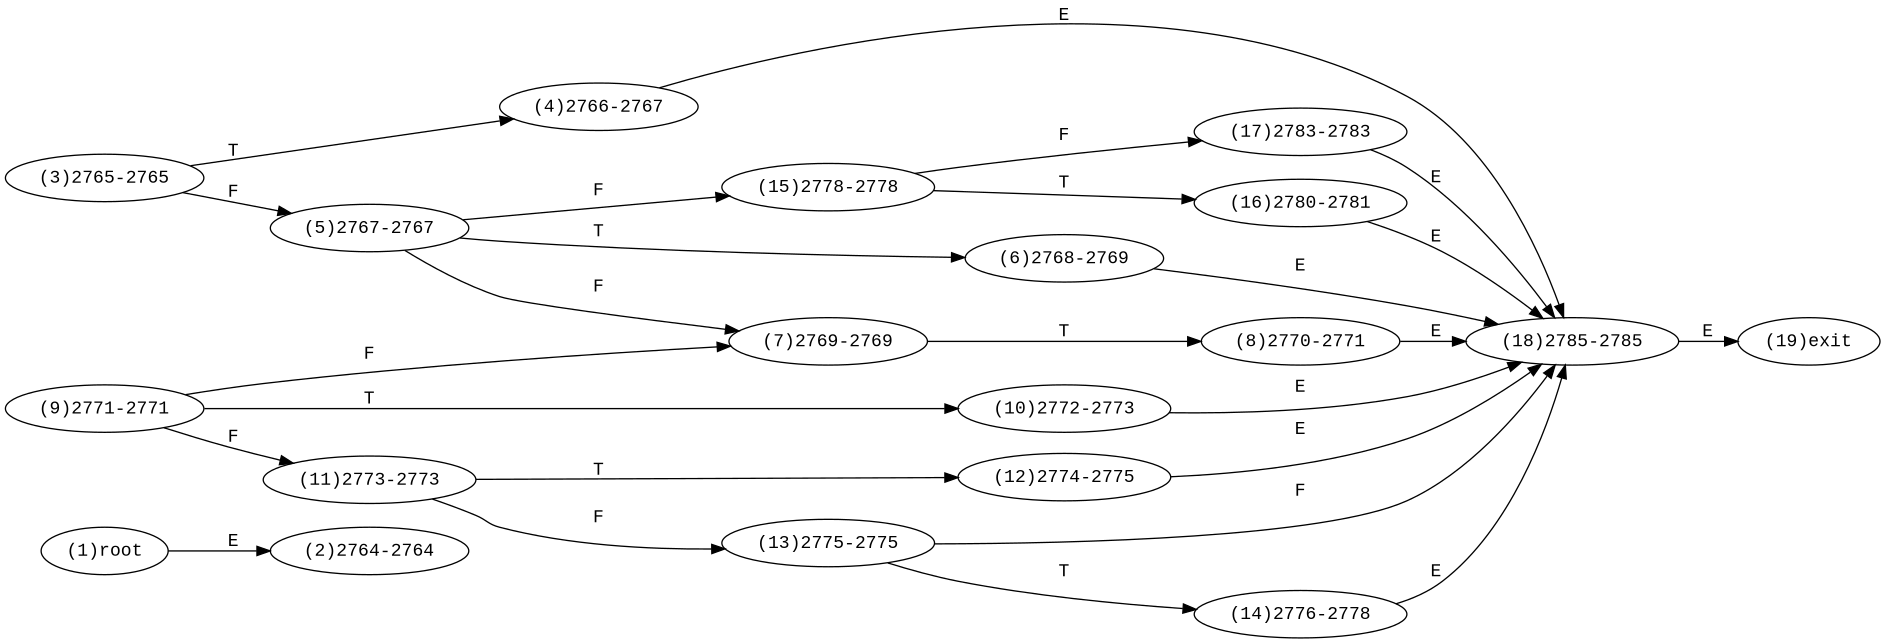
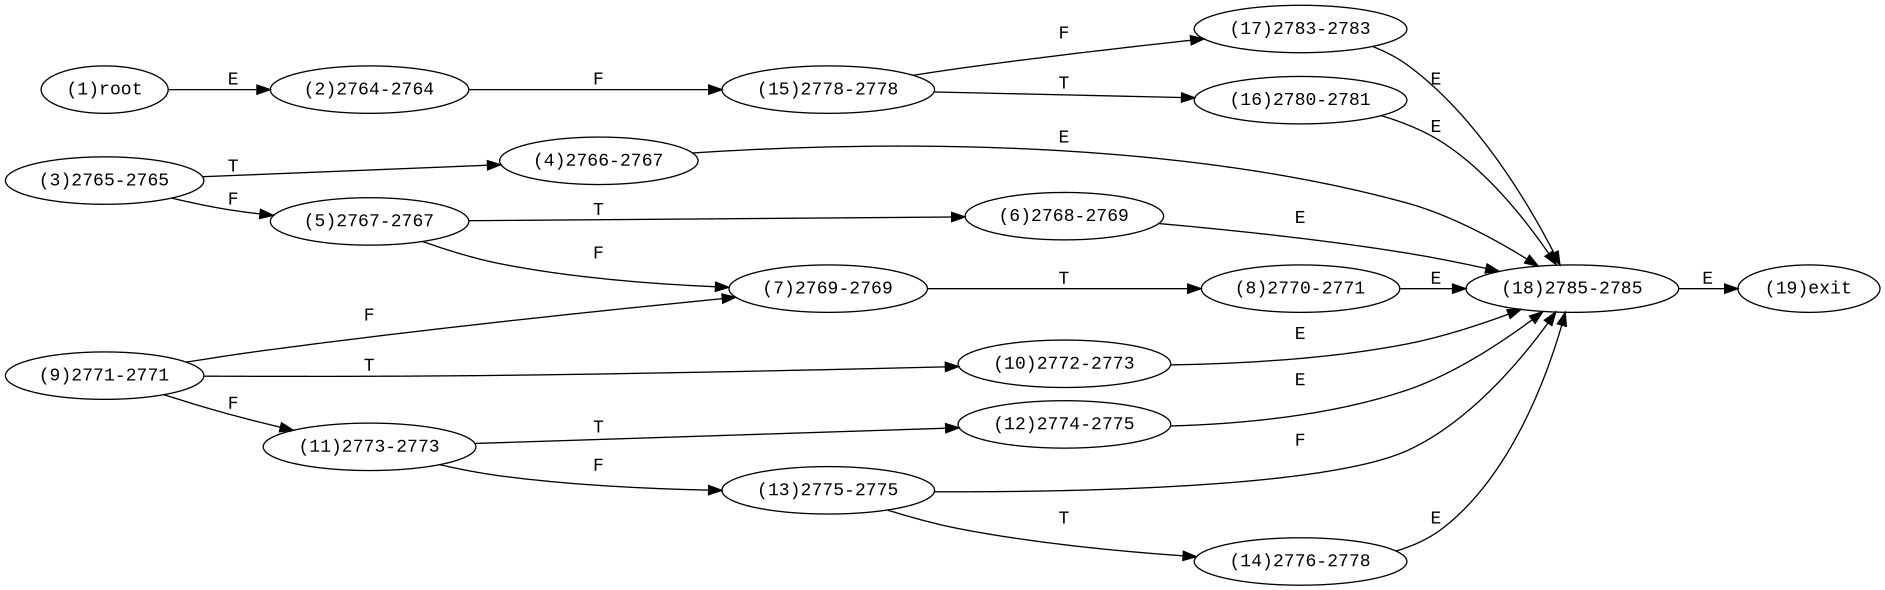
(590, 208) -> (589, 90)
